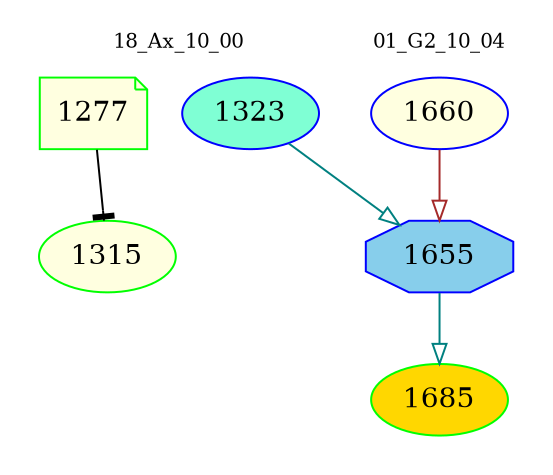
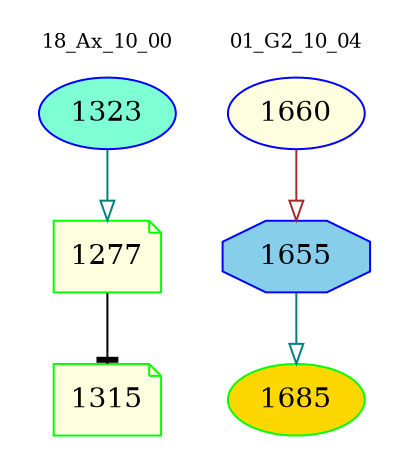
(322, 168) -> (107, 175)
(107, 257) -> (107, 400)
